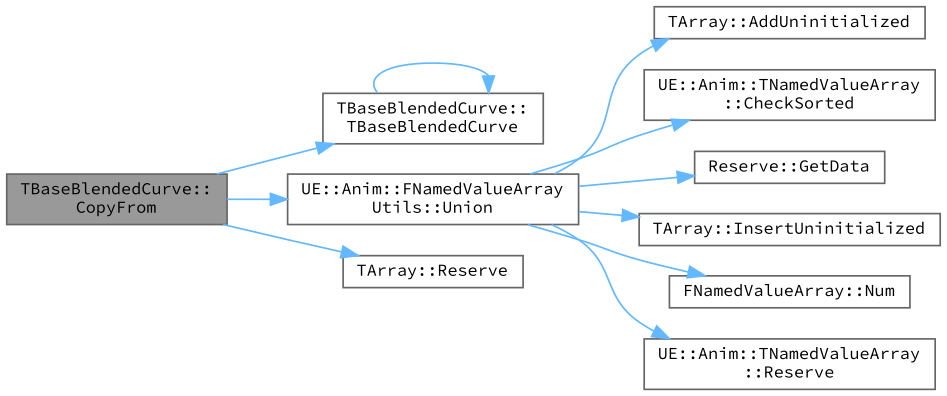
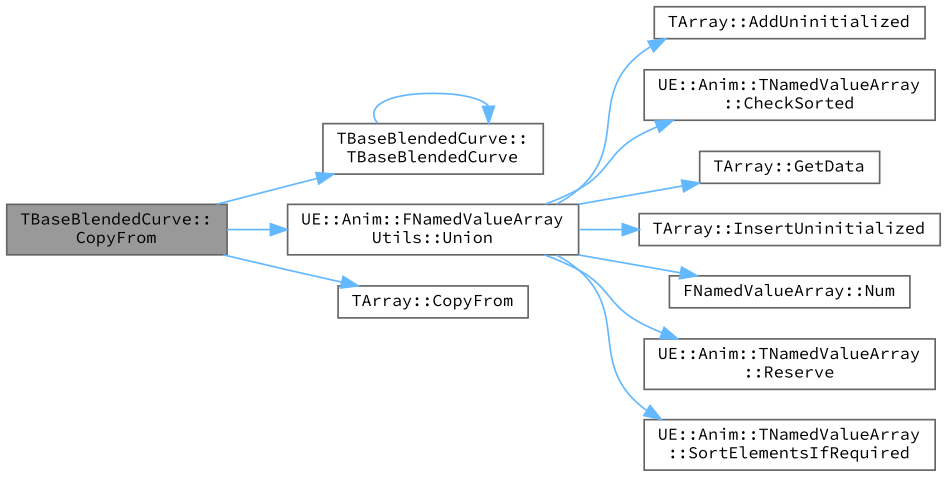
(790, 167) -> (790, 167)
(433, 272) -> (433, 302)
none -> (790, 445)
